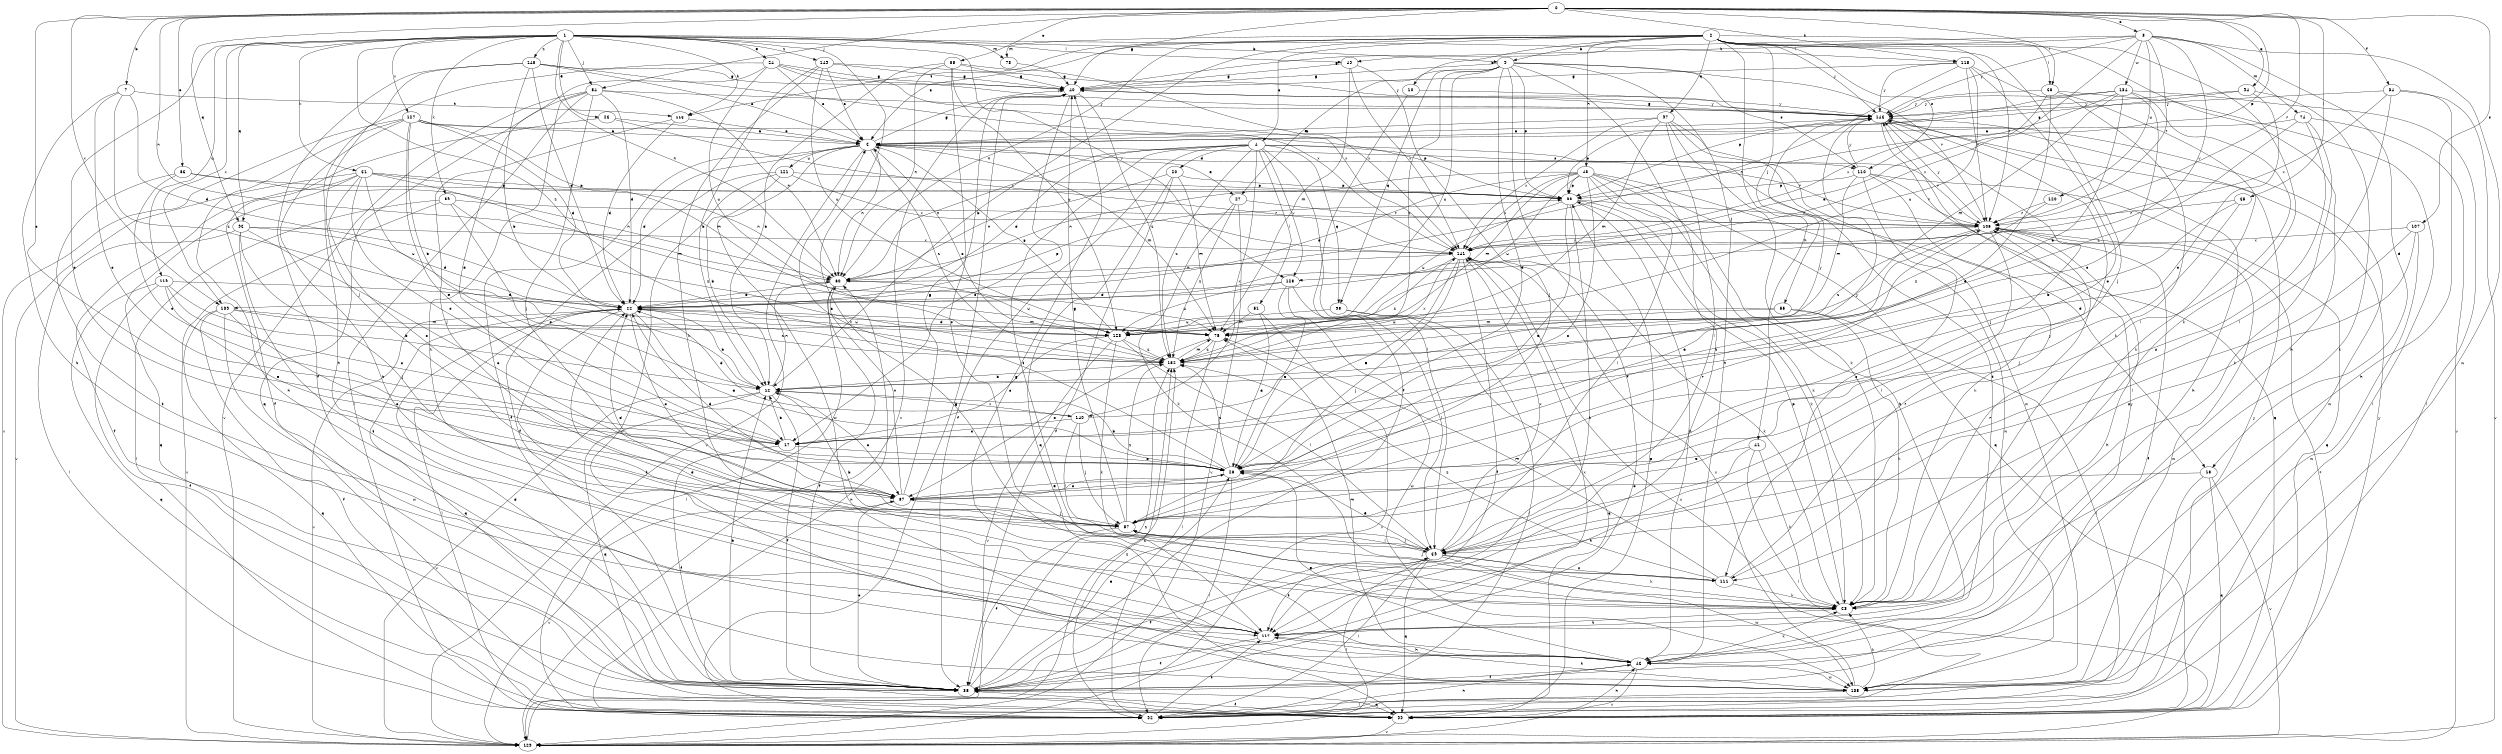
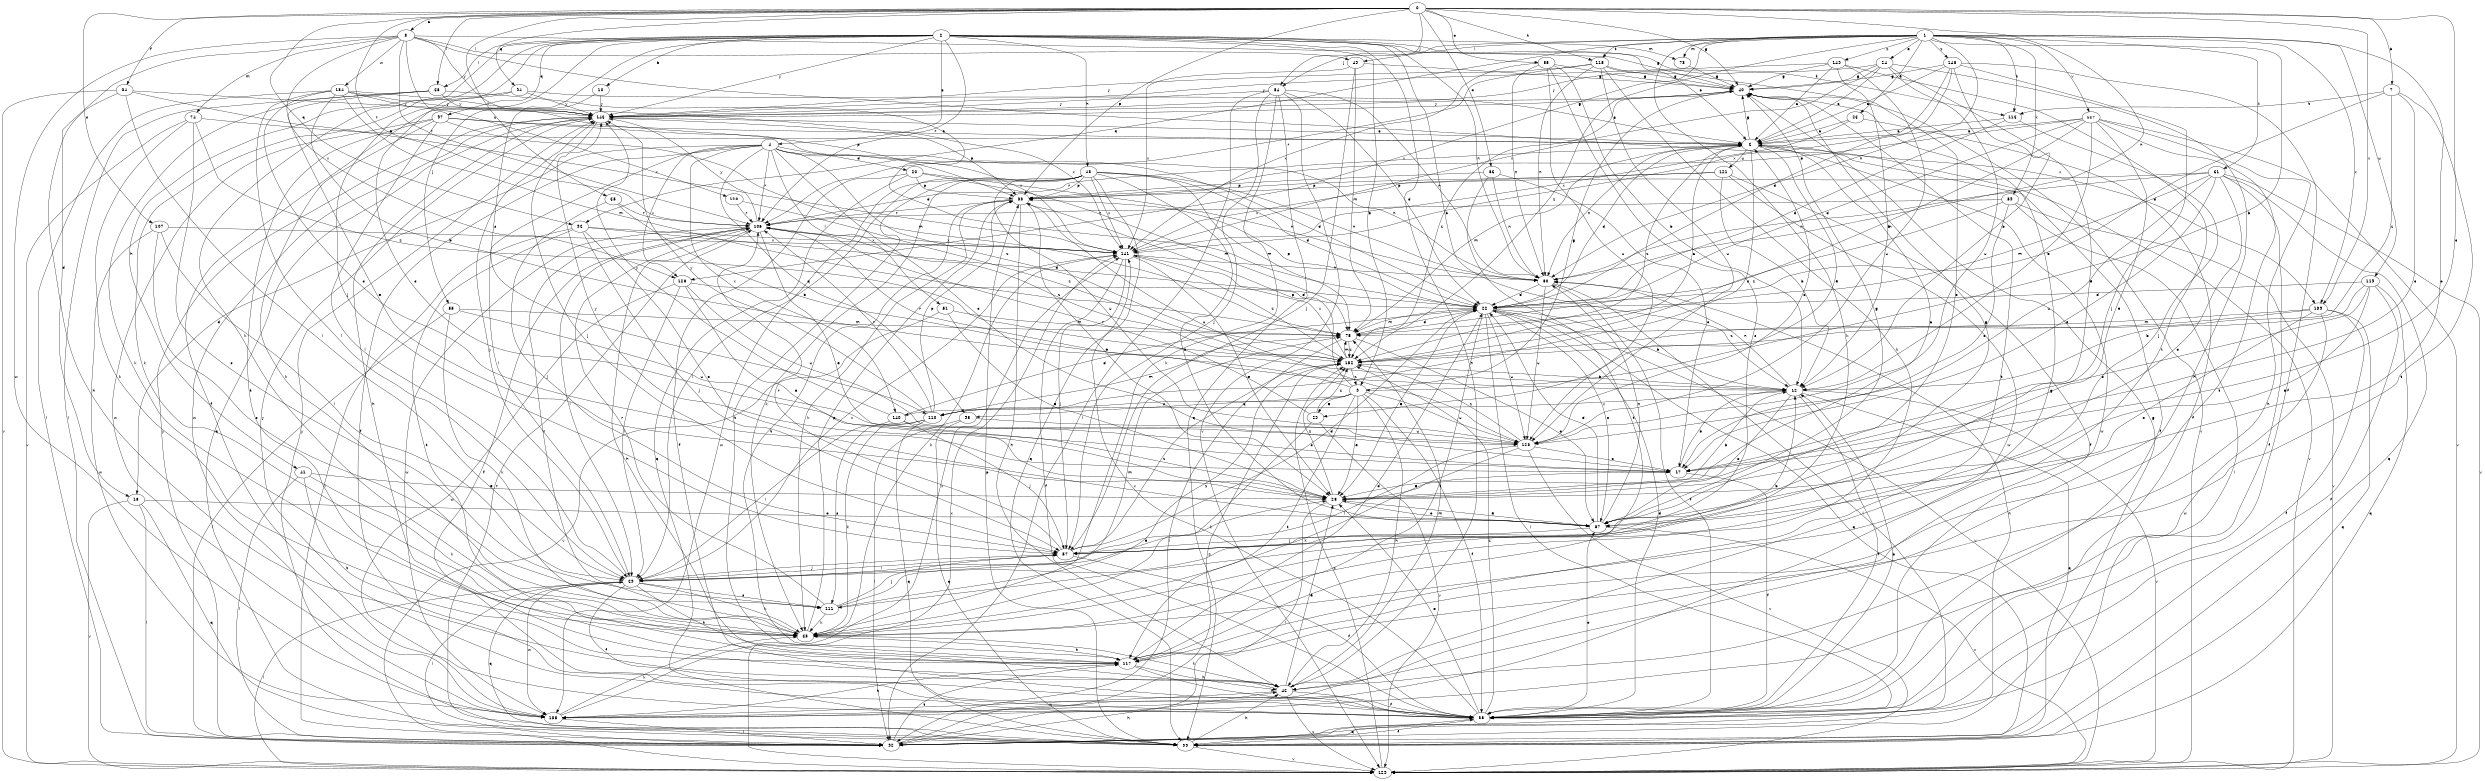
(1238, 199) -> (1316, 418)
(1408, 285) -> (1353, 375)
